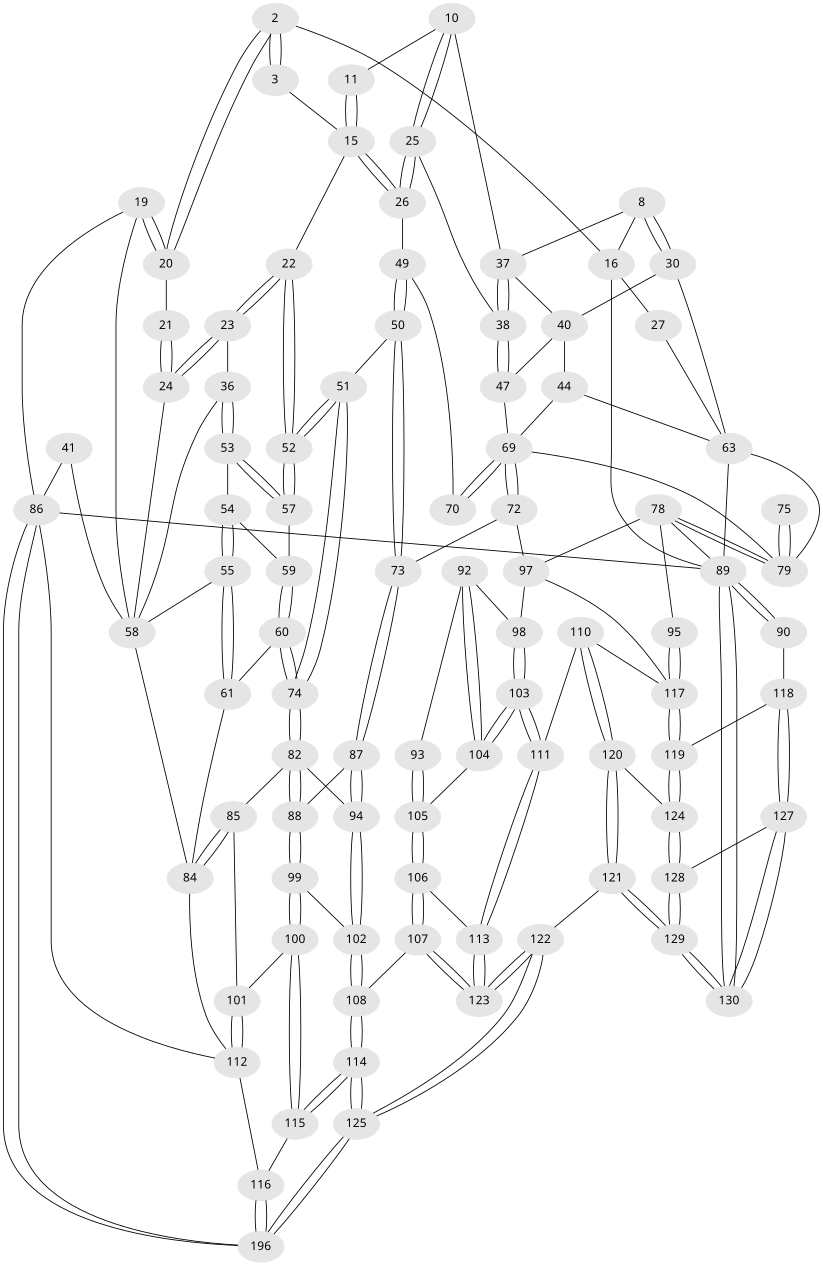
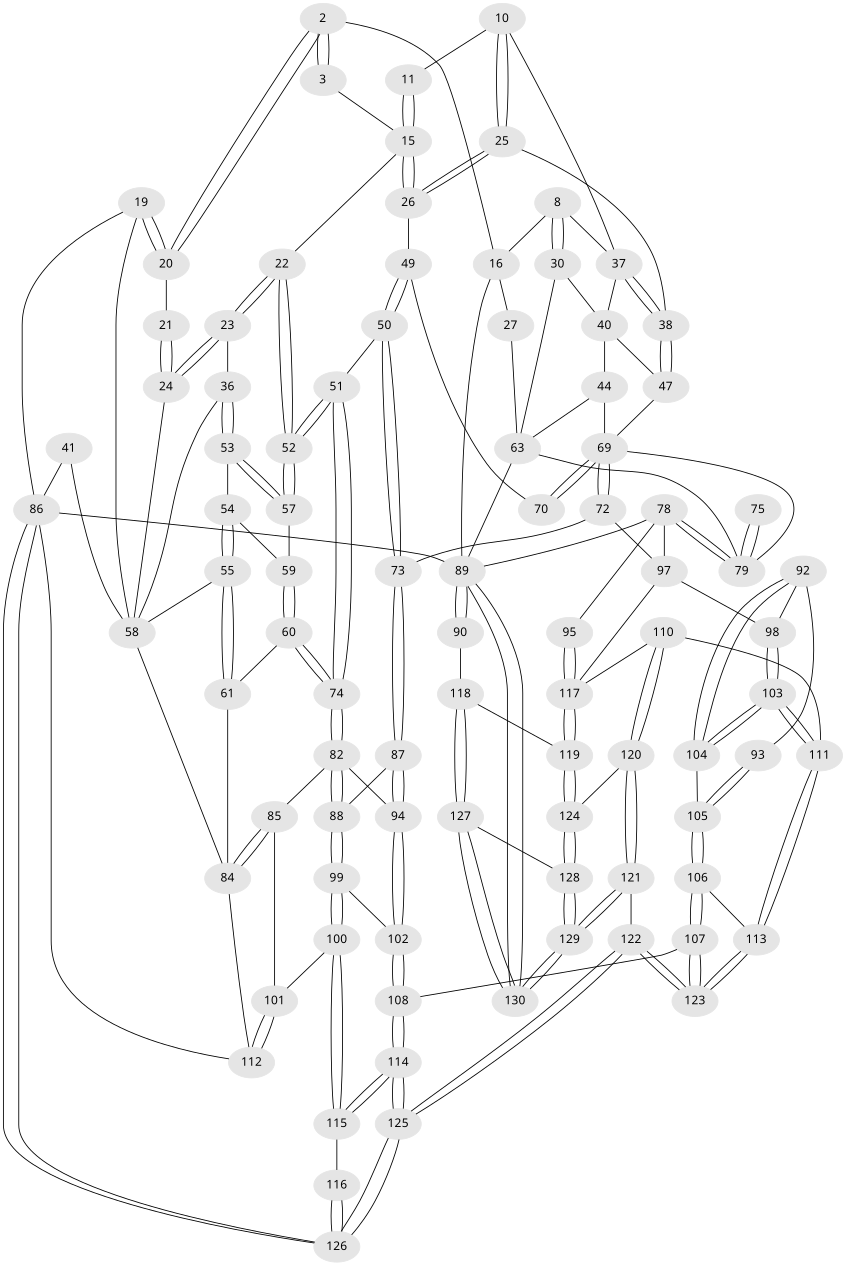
(249, 1124) -> none
(261, 1247) -> (337, 1247)
